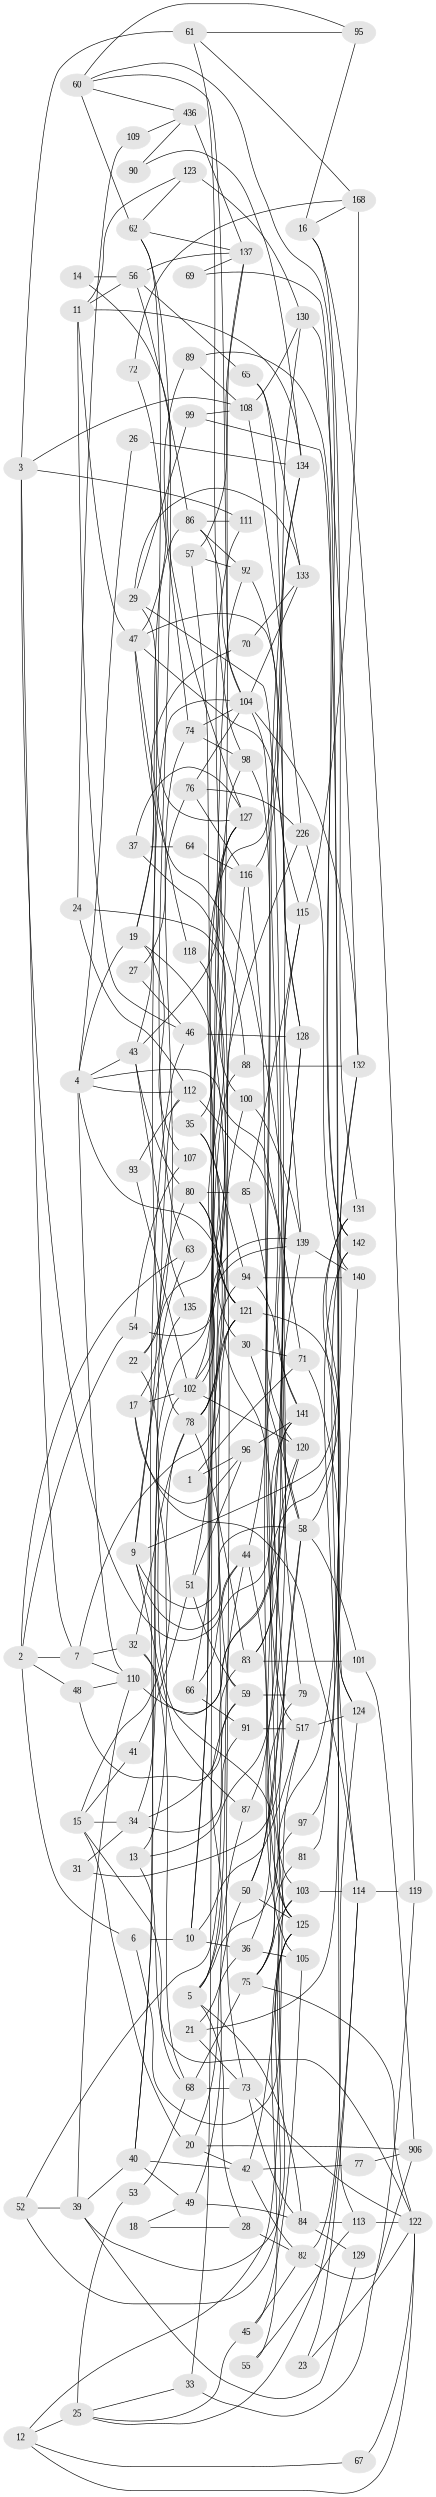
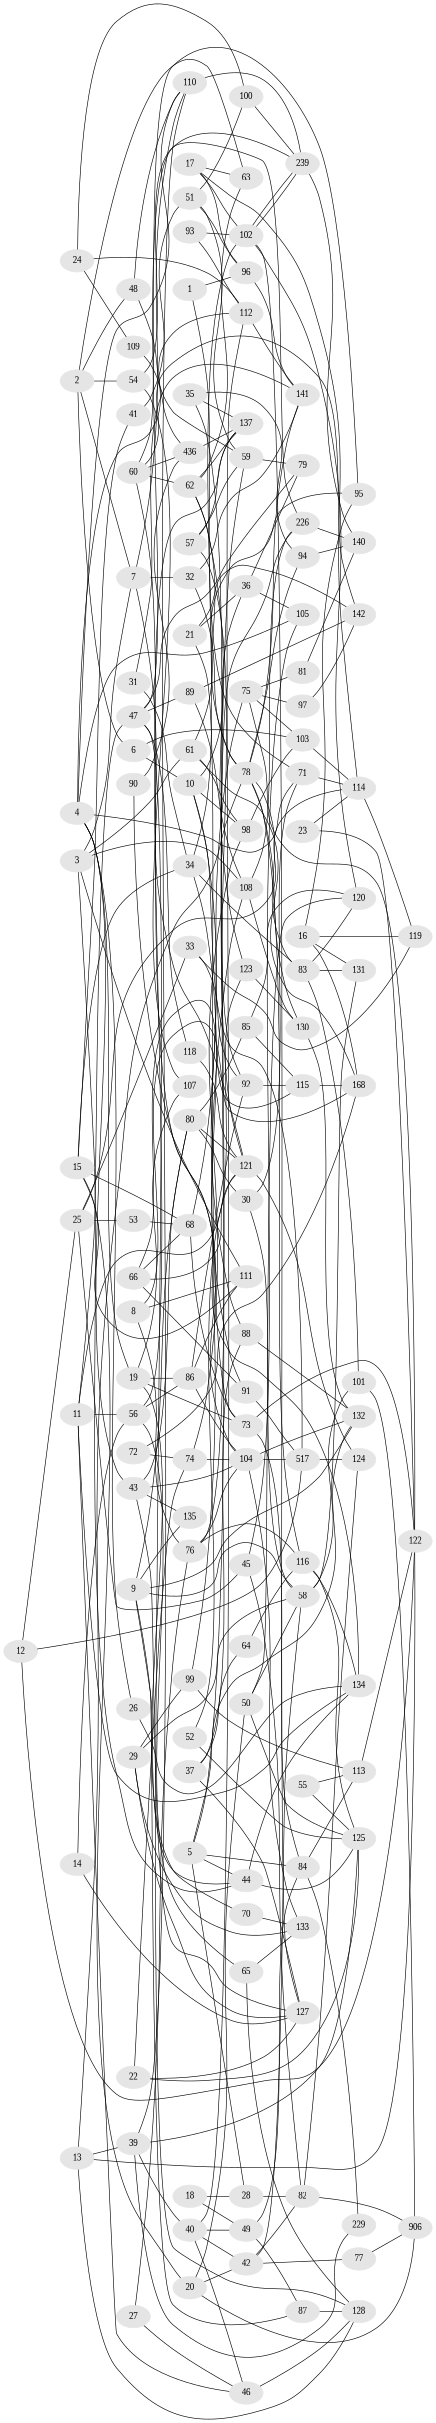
(190, 277) -> none
(303, 1243) -> (303, 164)
none -> (133, 1312)
(278, 1344) -> (274, 548)
(167, 1865) -> (153, 1260)
(49, 2208) -> (103, 2151)
(359, 2256) -> (359, 2225)
(359, 2462) -> none
